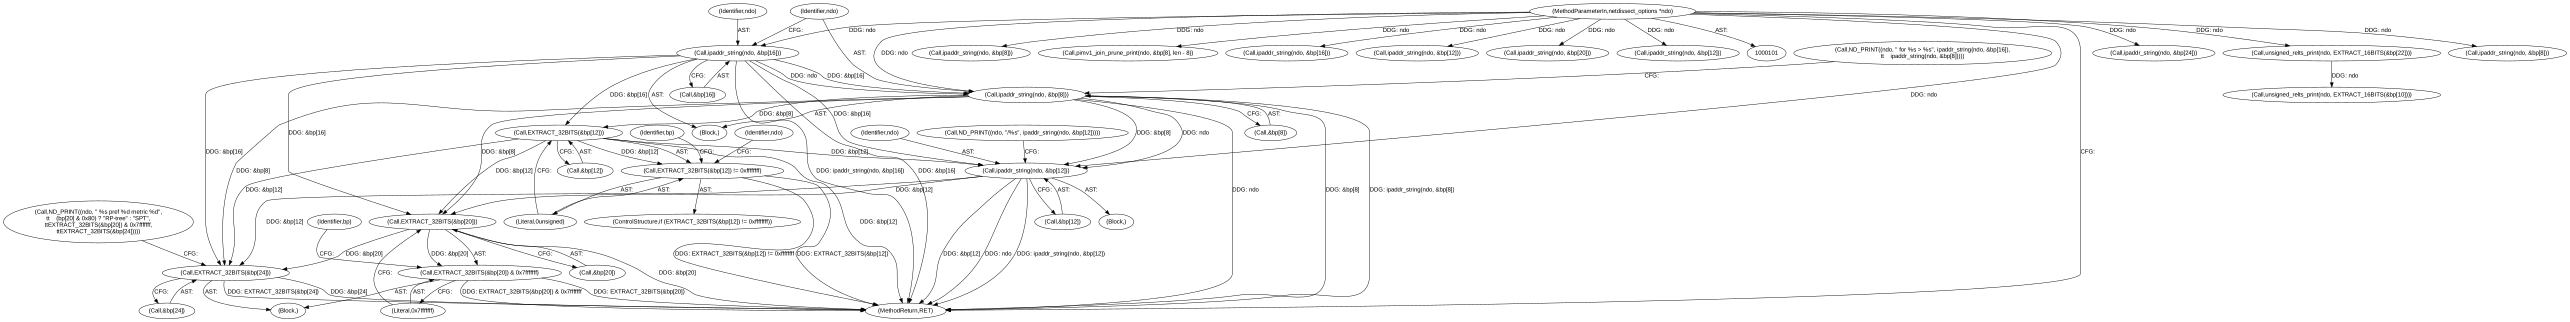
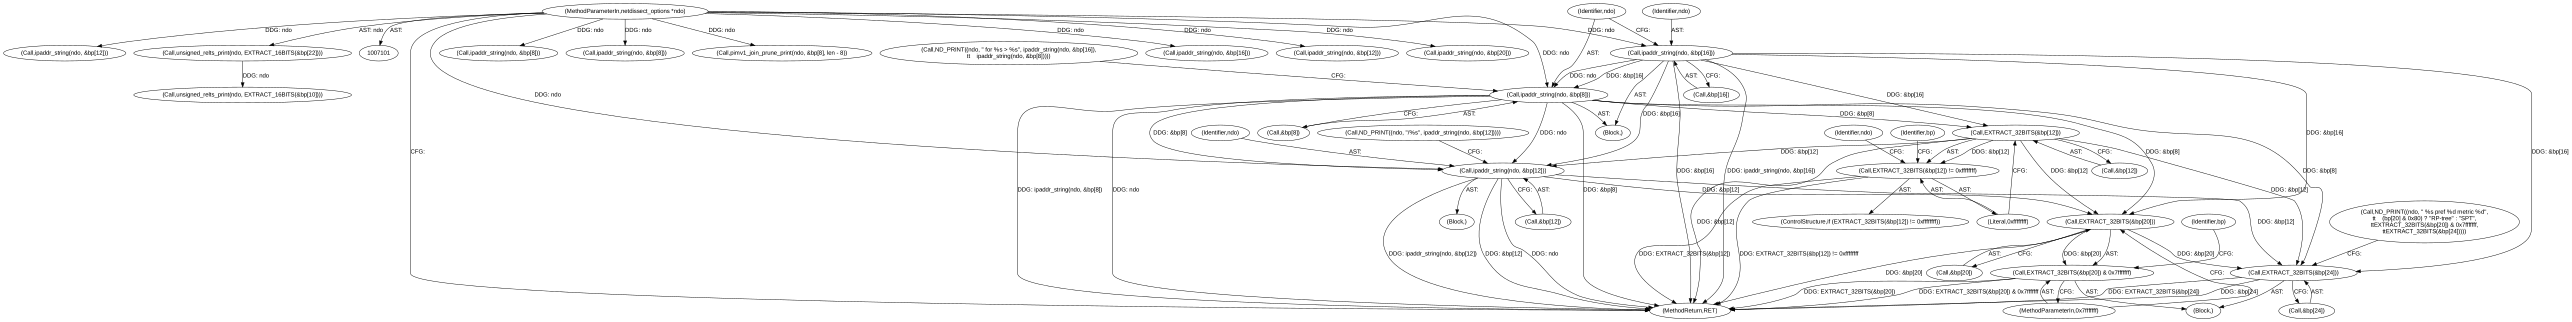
(2209, 30) -> (371, 30)
(1767, 53) -> (379, 53)
(2154, 53) -> none
(540, 222) -> (2008, 222)
(413, 311) -> (2059, 311)
